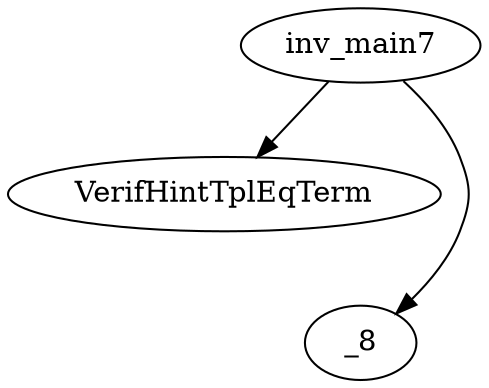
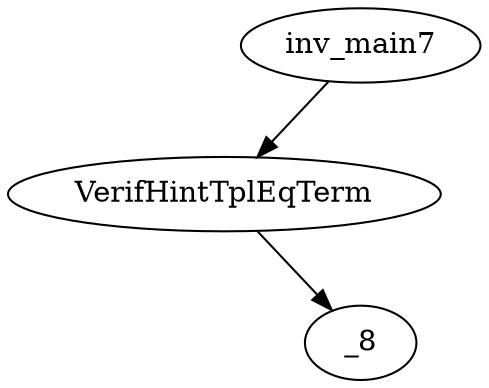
(468, 188) -> (287, 263)
